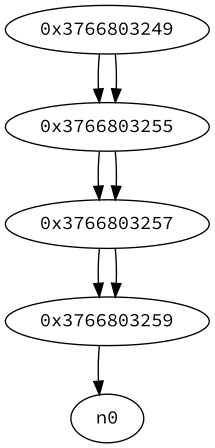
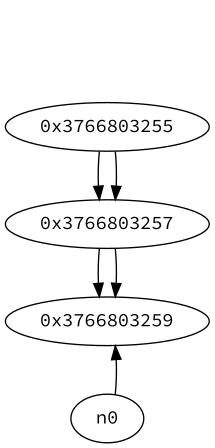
(107, 30) -> none
(98, 364) -> (116, 377)
